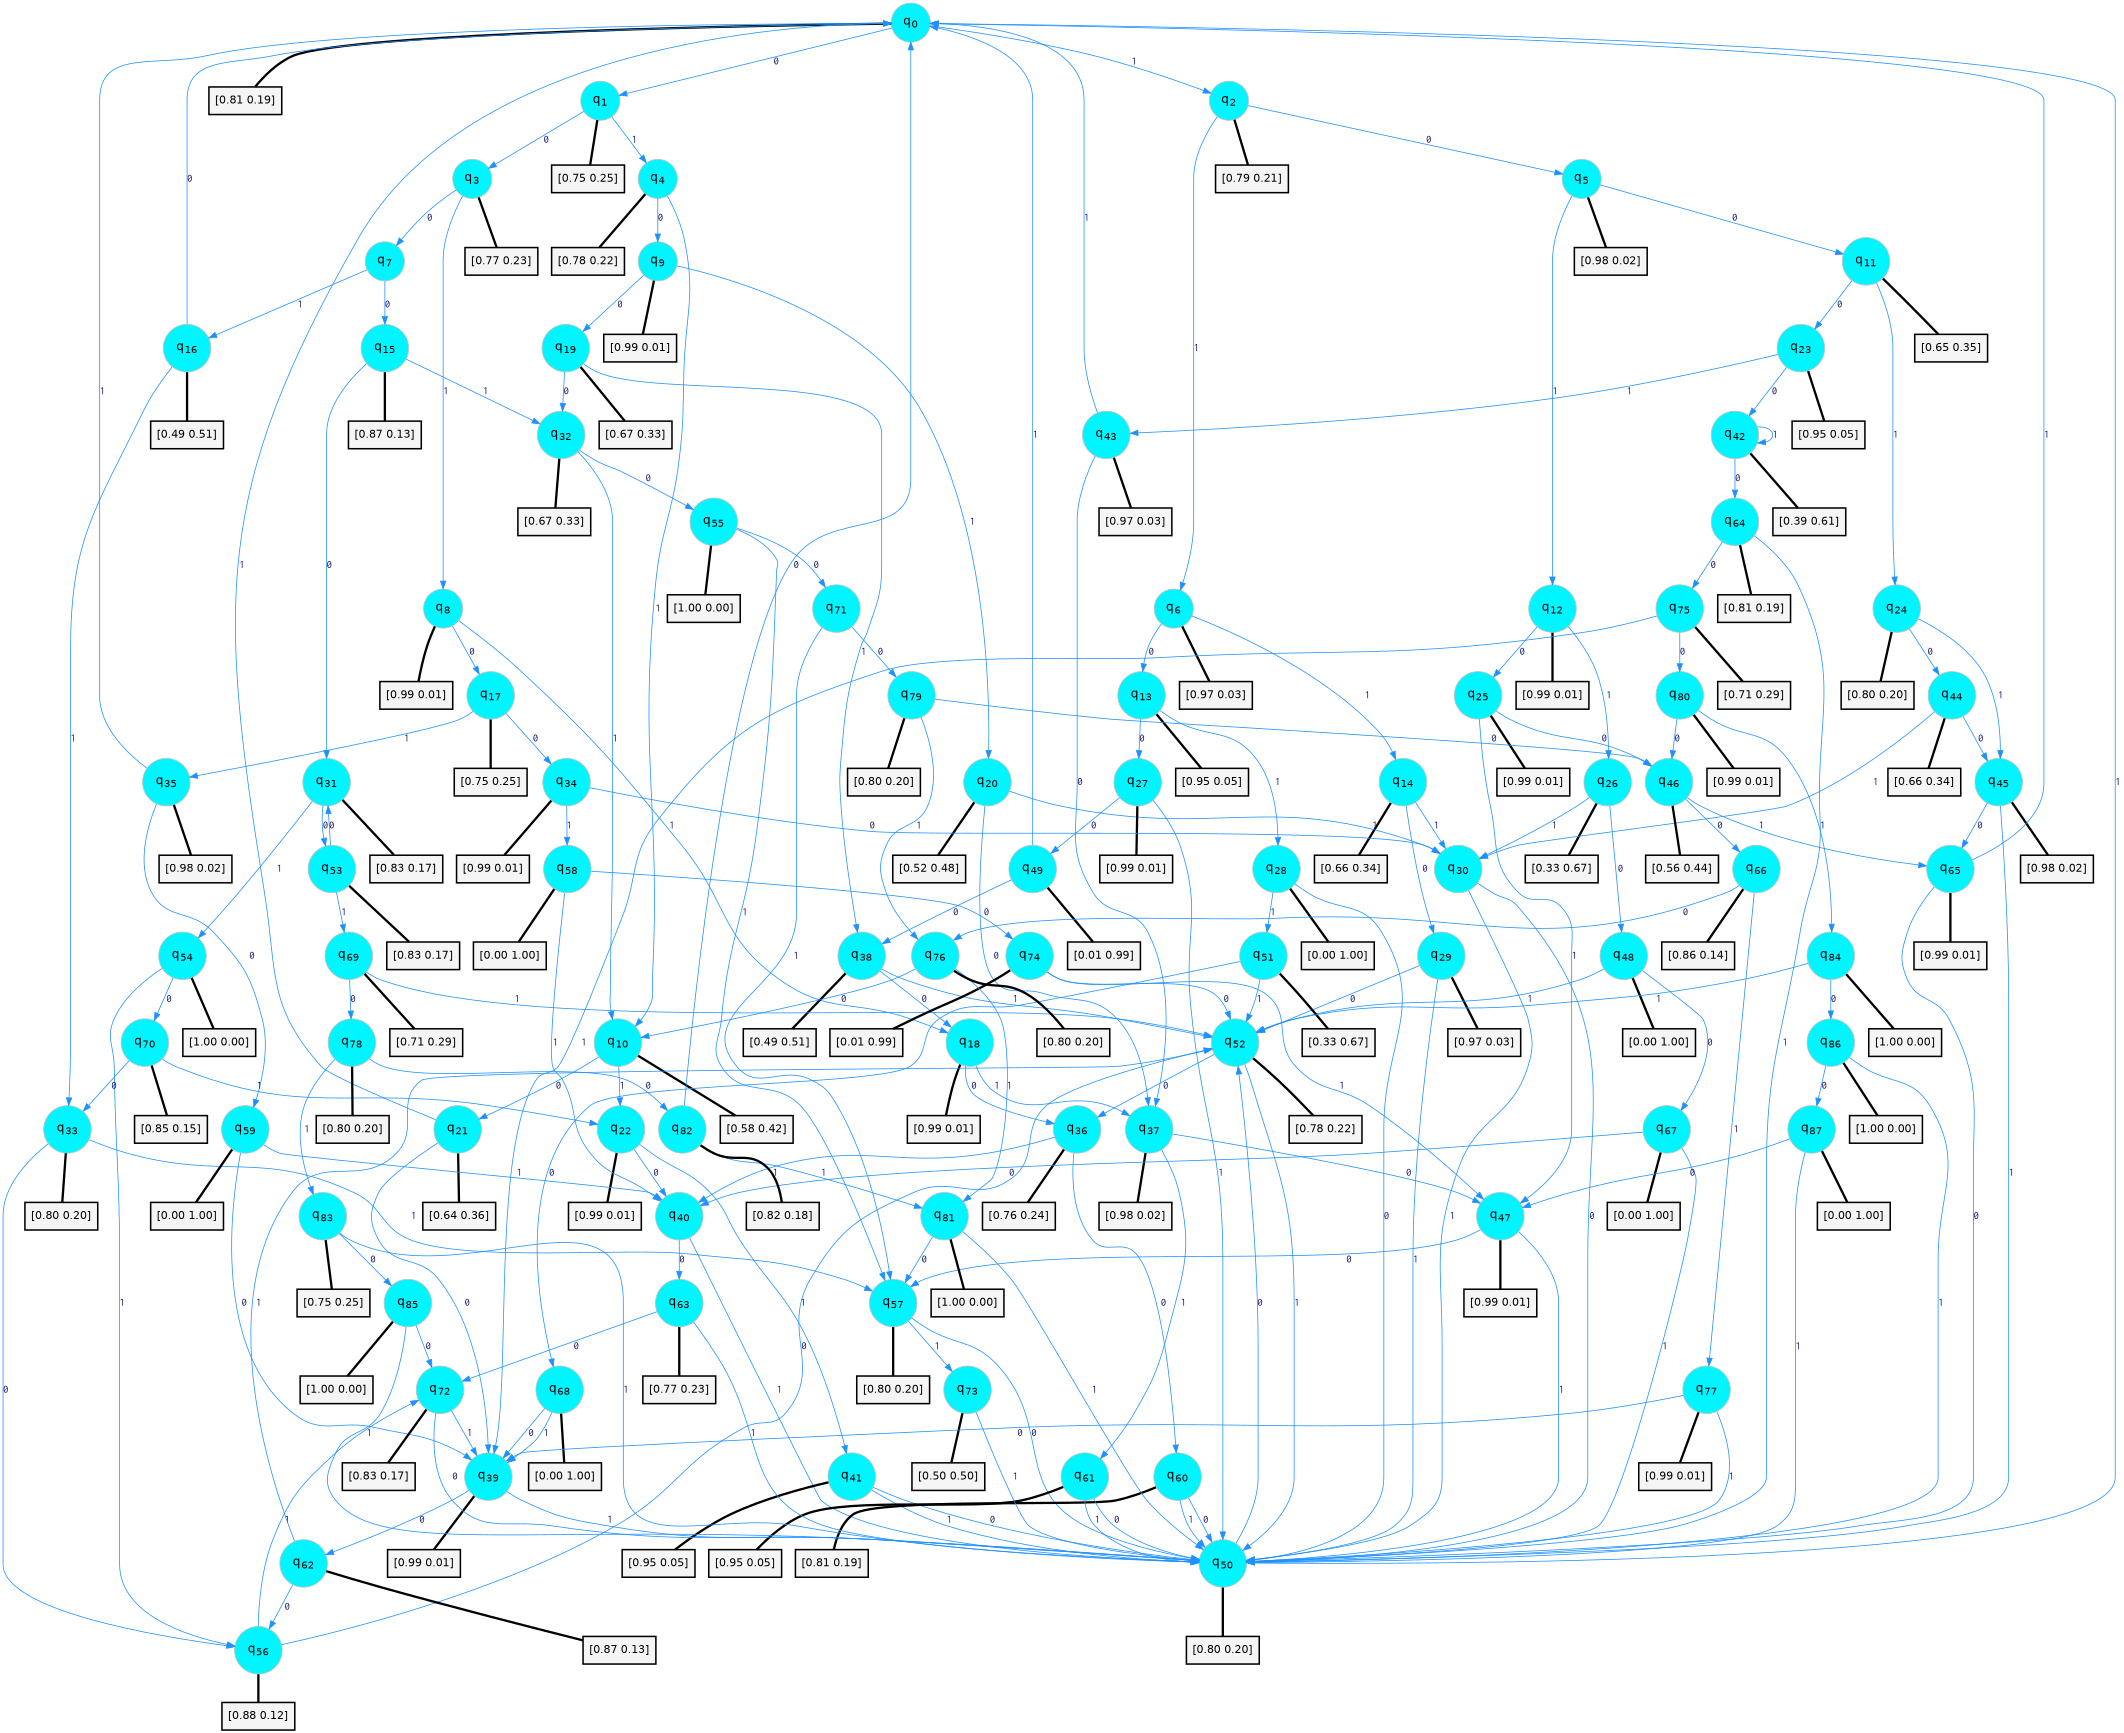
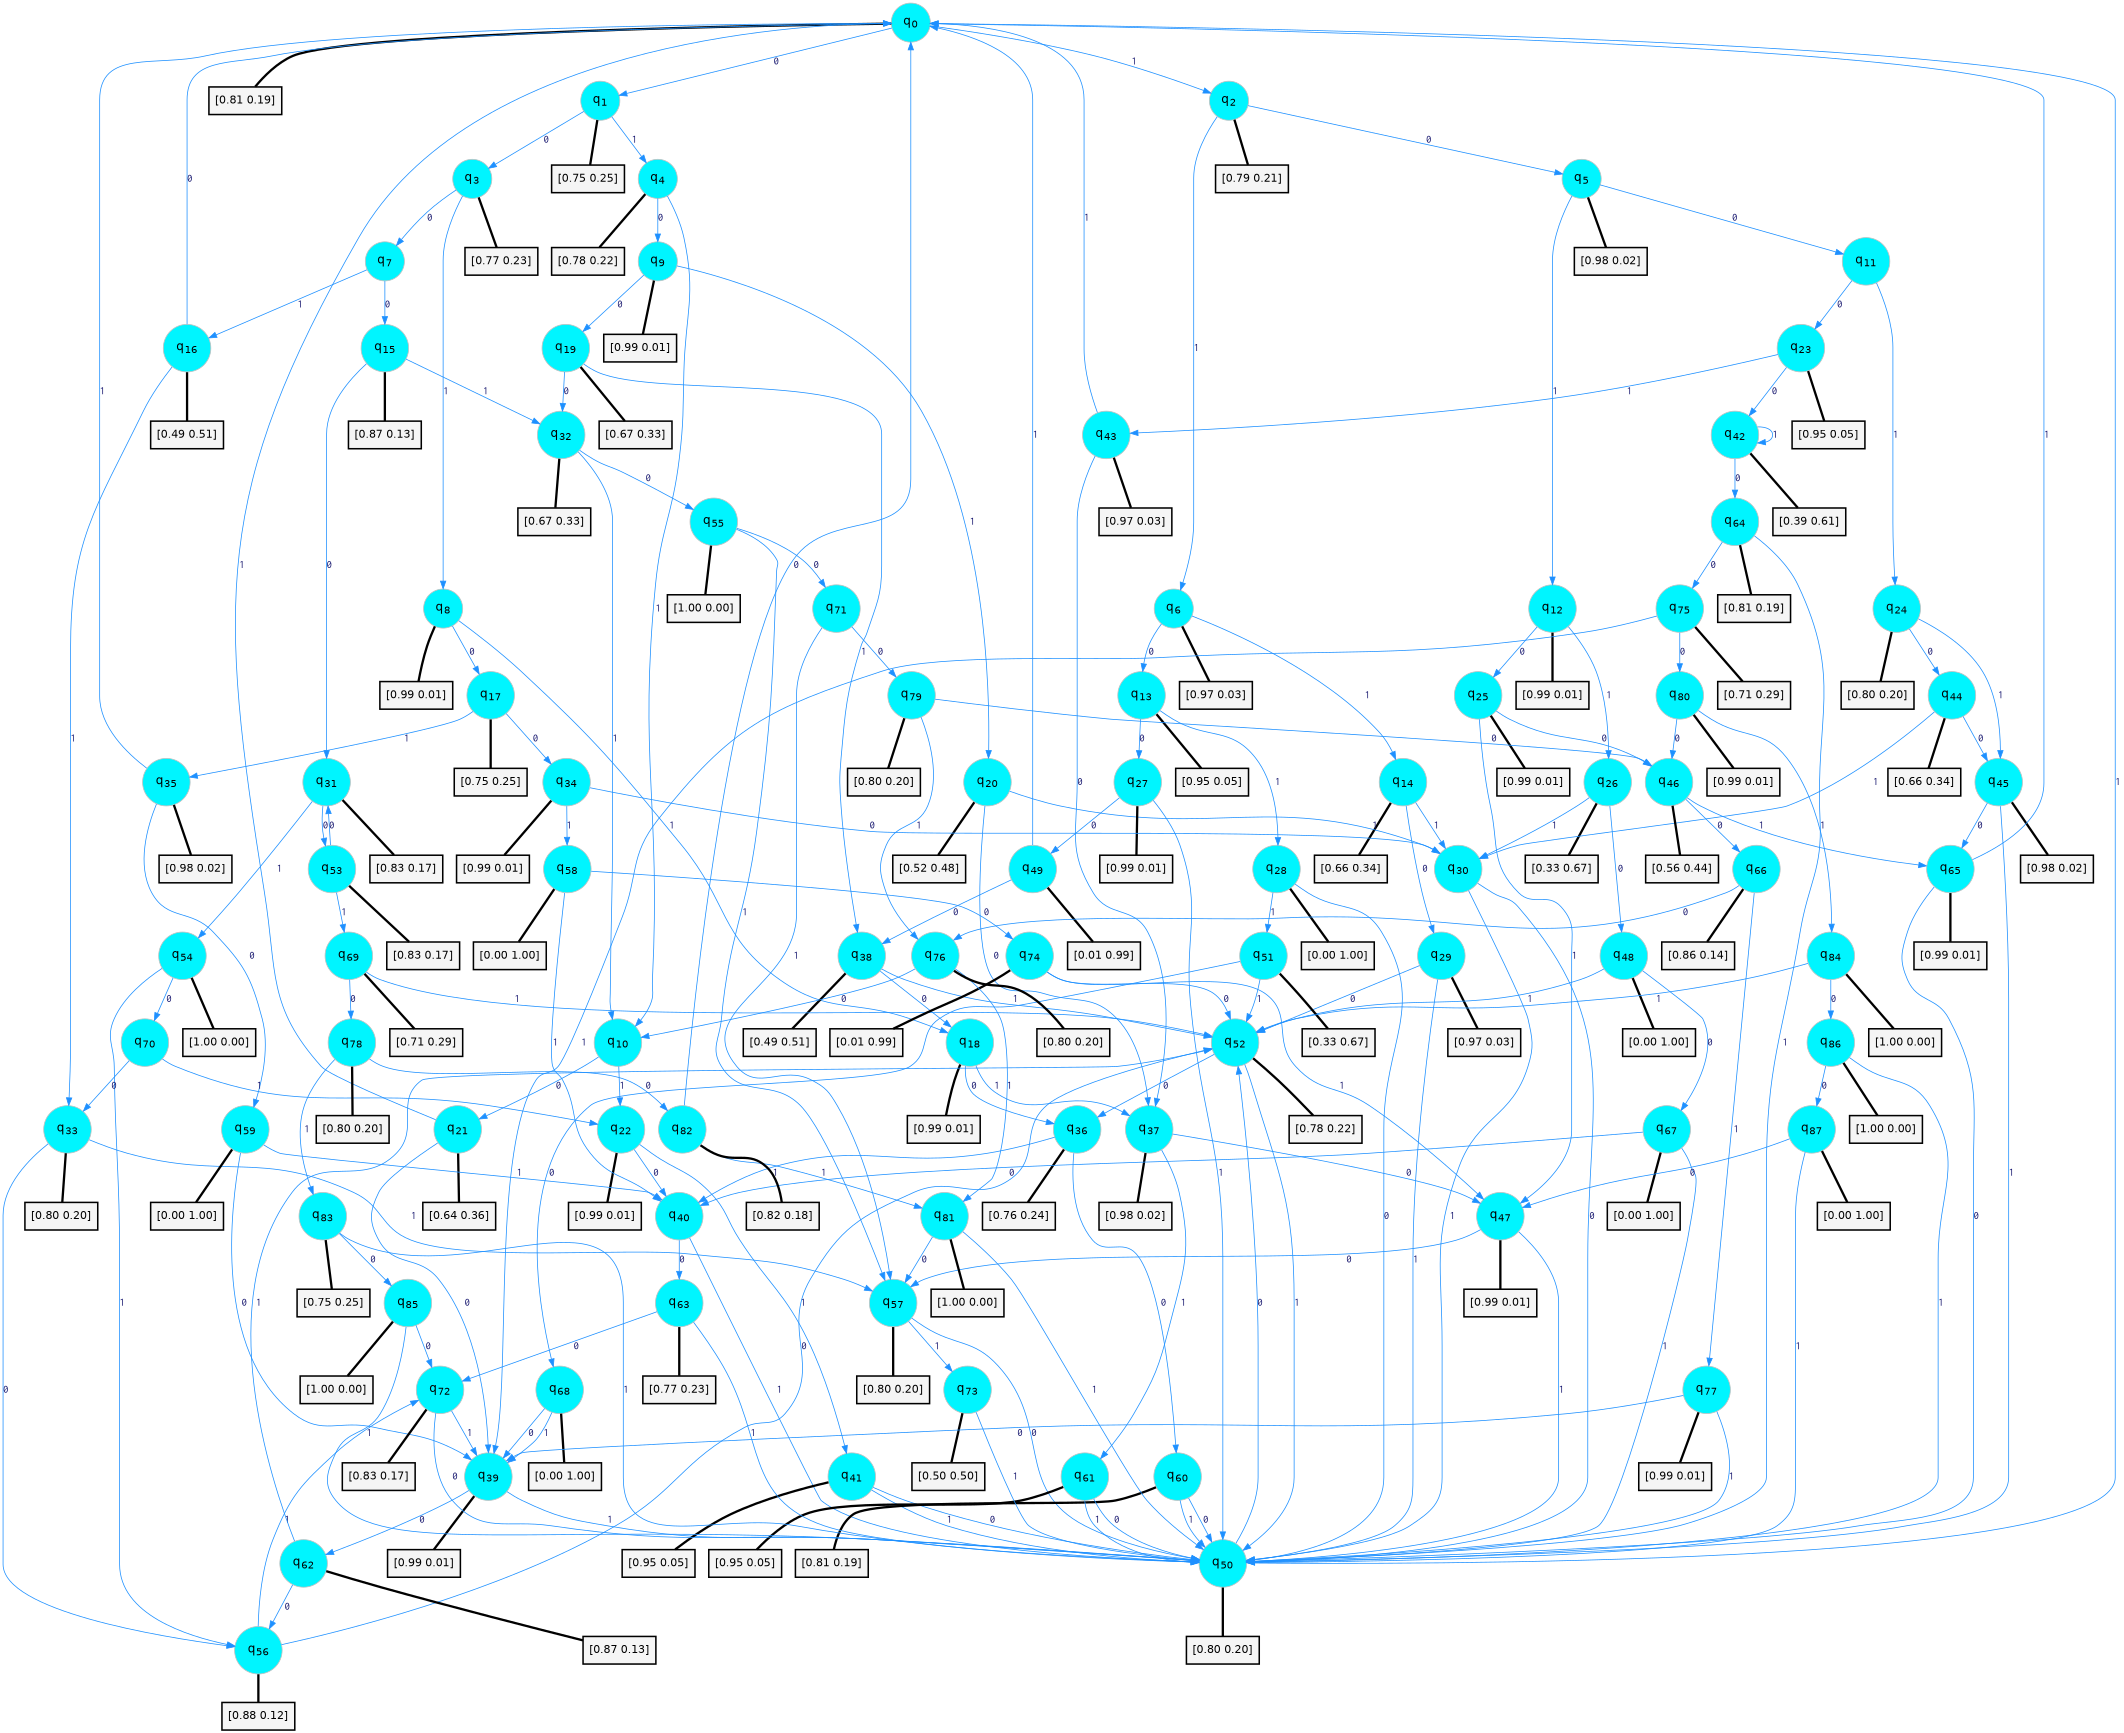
(1951, 348) -> none
(171, 1129) -> none
(757, 1129) -> none
